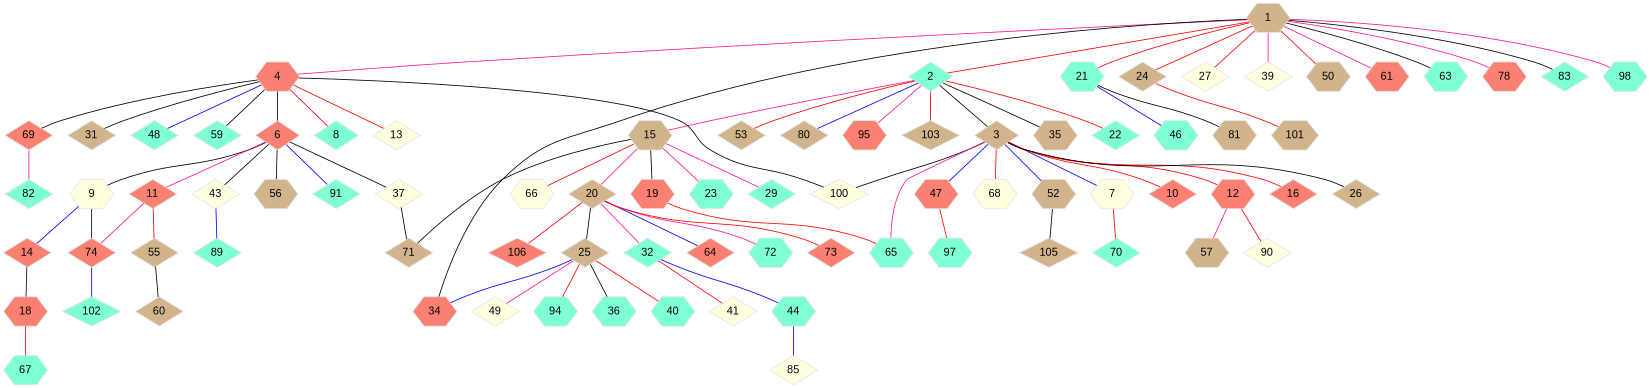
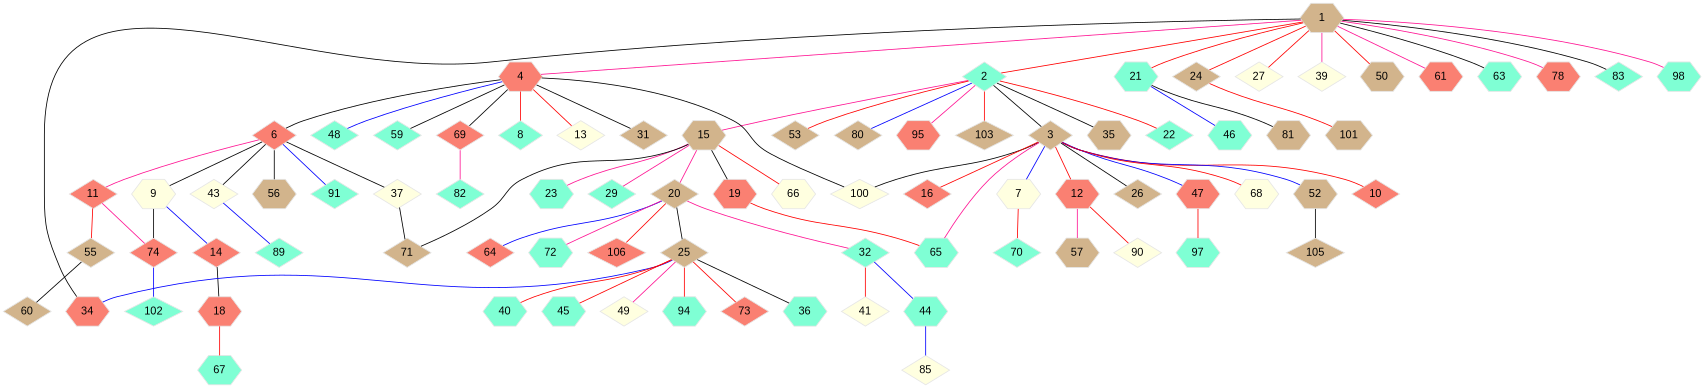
(712, 223) -> (715, 282)
none -> (564, 311)
